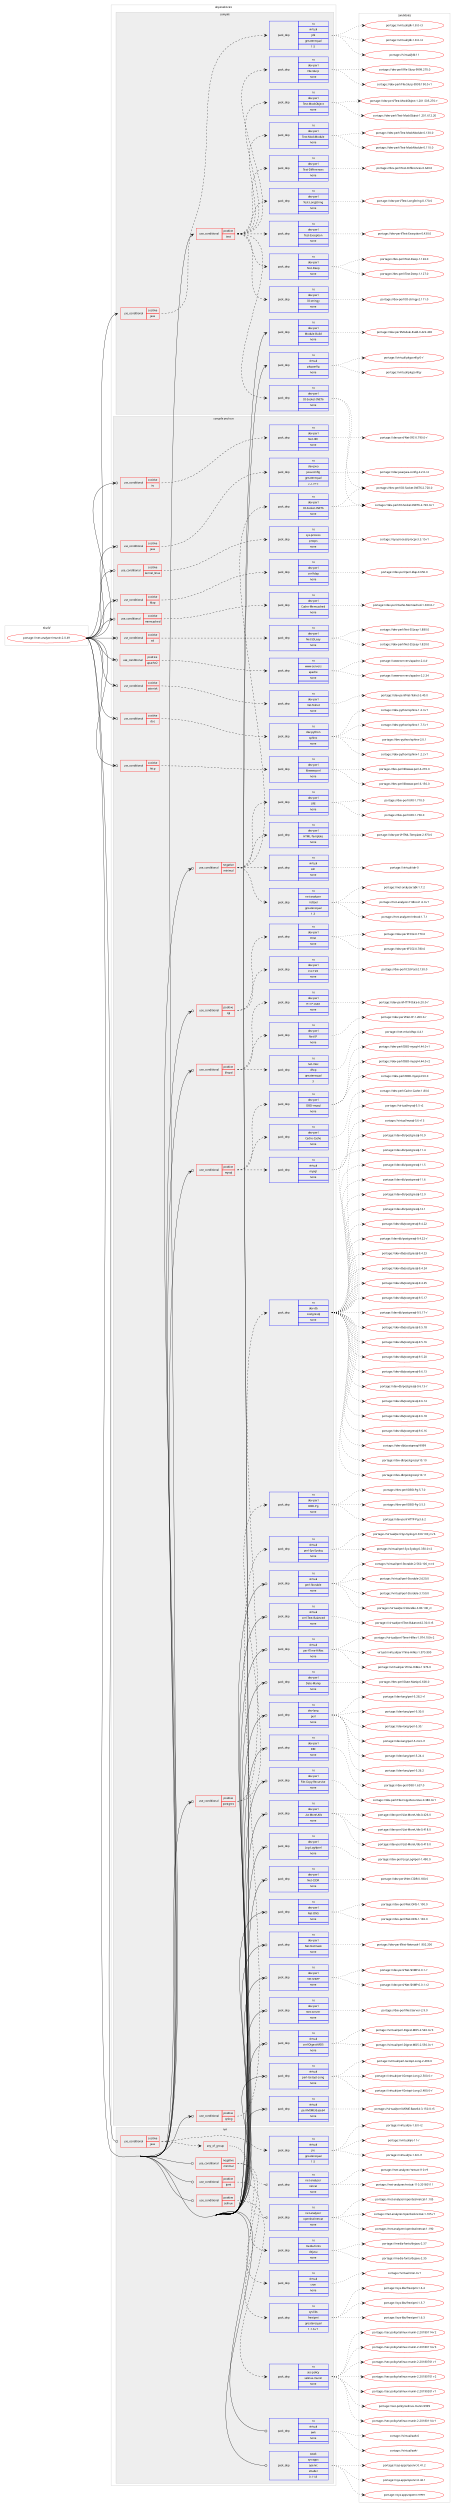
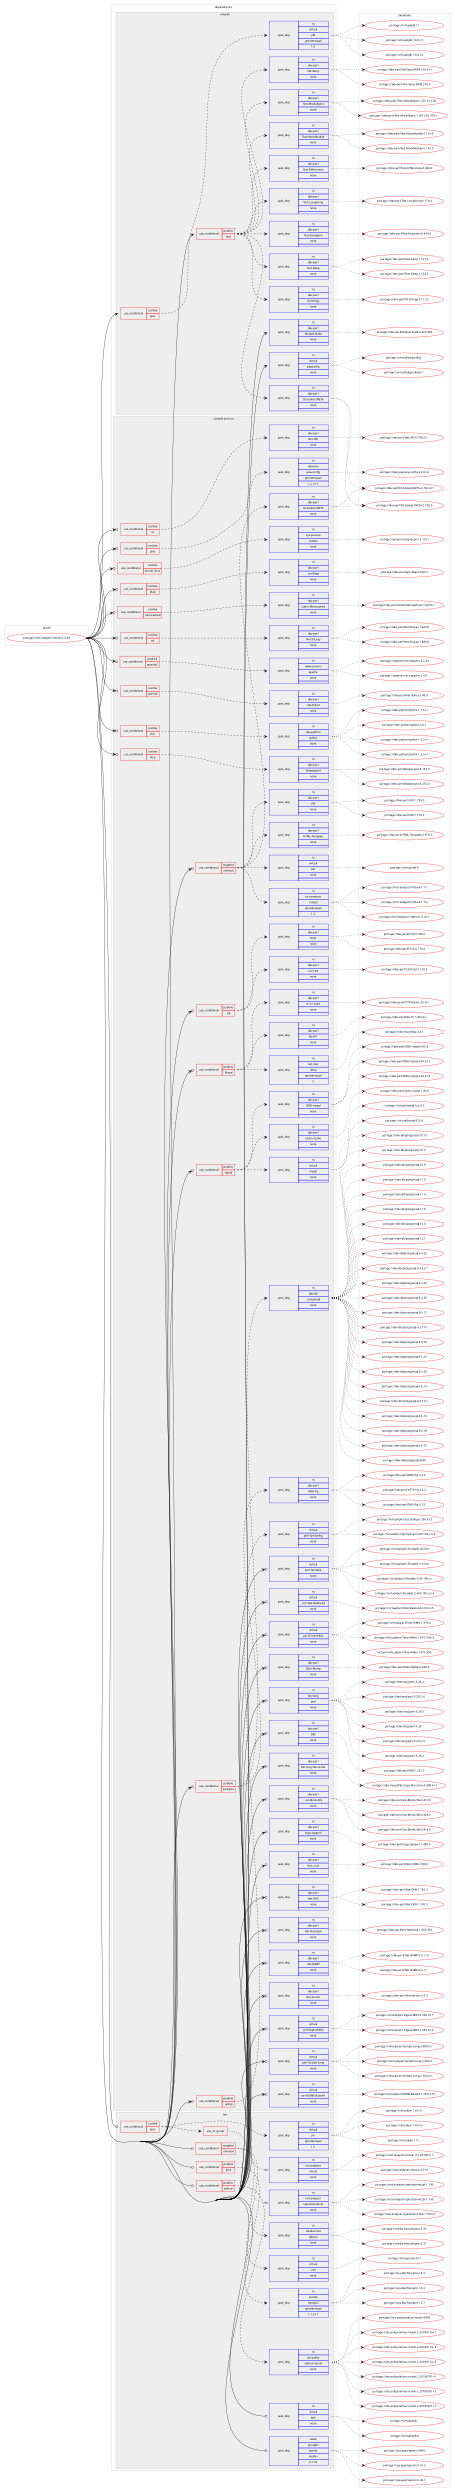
(405, 888) -> (405, 902)
(405, 1268) -> none
(405, 1800) -> (405, 1786)
